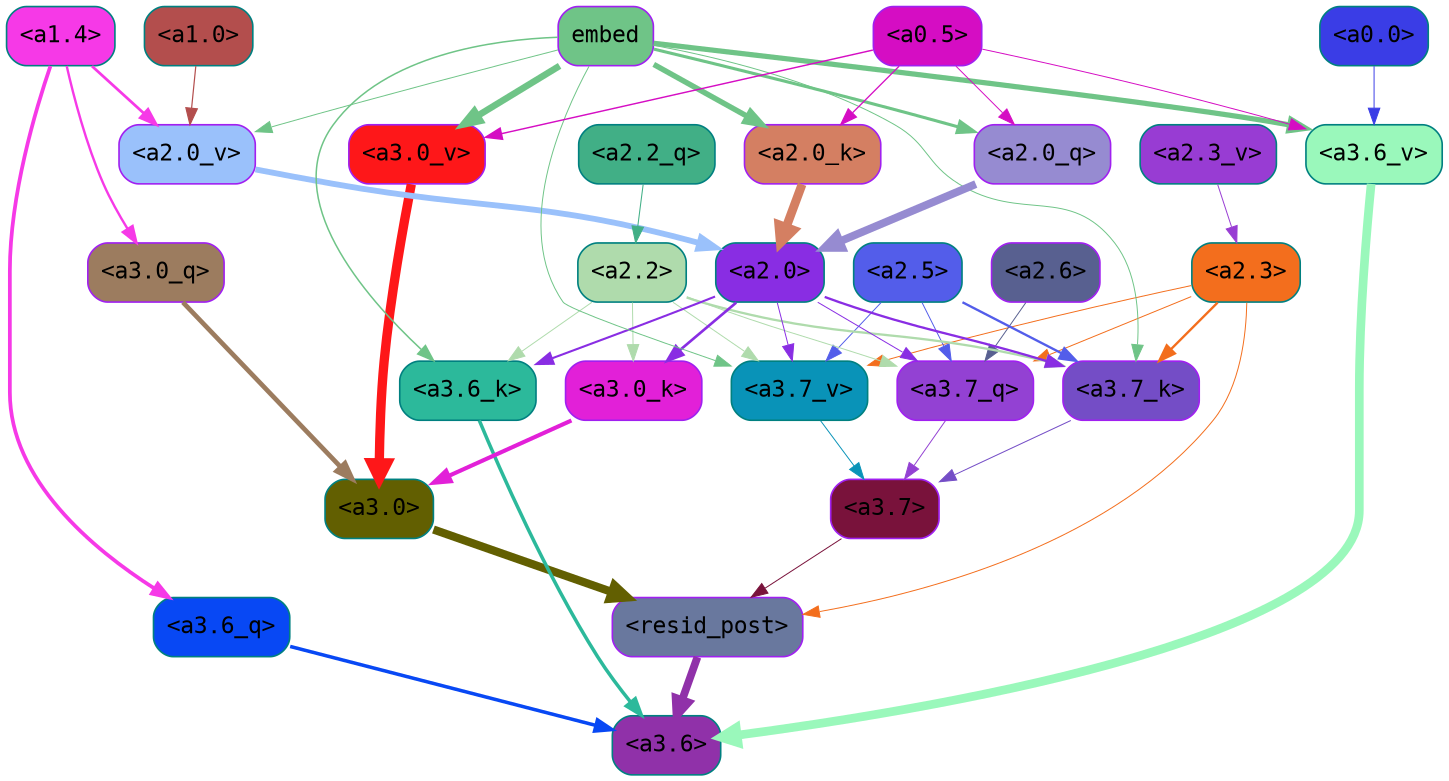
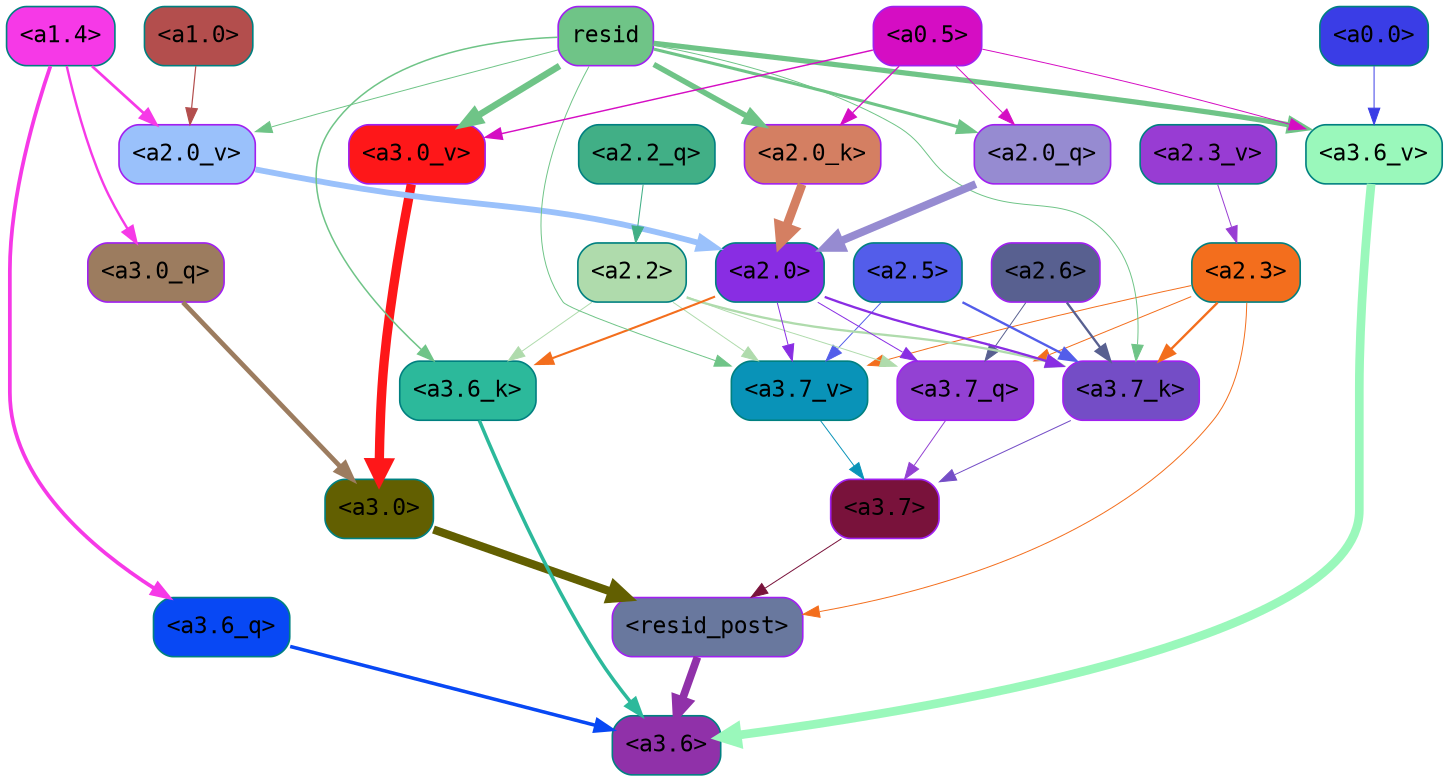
(606, 36) -> (606, 36)
(930, 319) -> none
(646, 323) -> (646, 323)
none -> (1084, 325)
(634, 391) -> none
